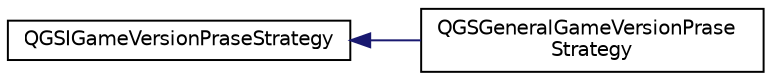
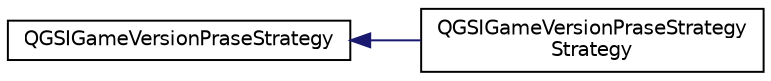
(592, 40) -> (592, 40)
